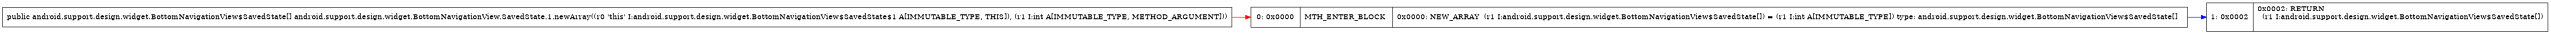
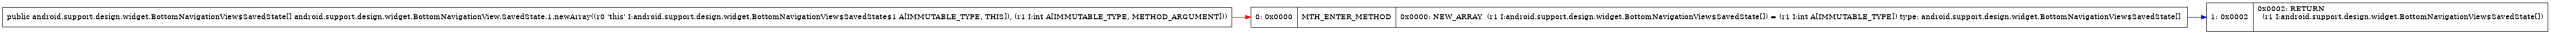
(1345, 17) -> (1347, 17)
